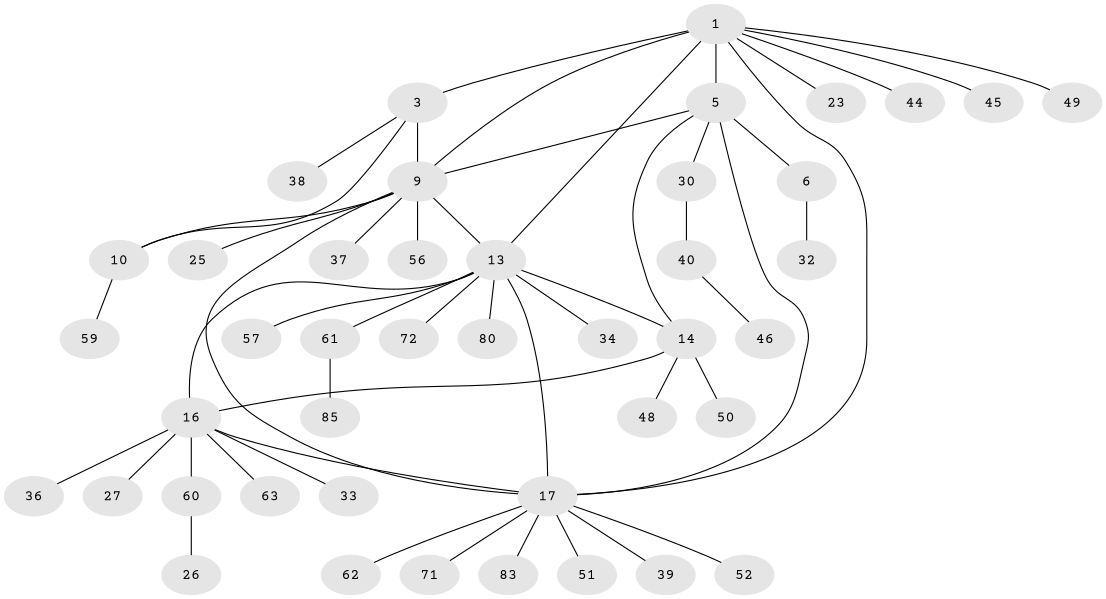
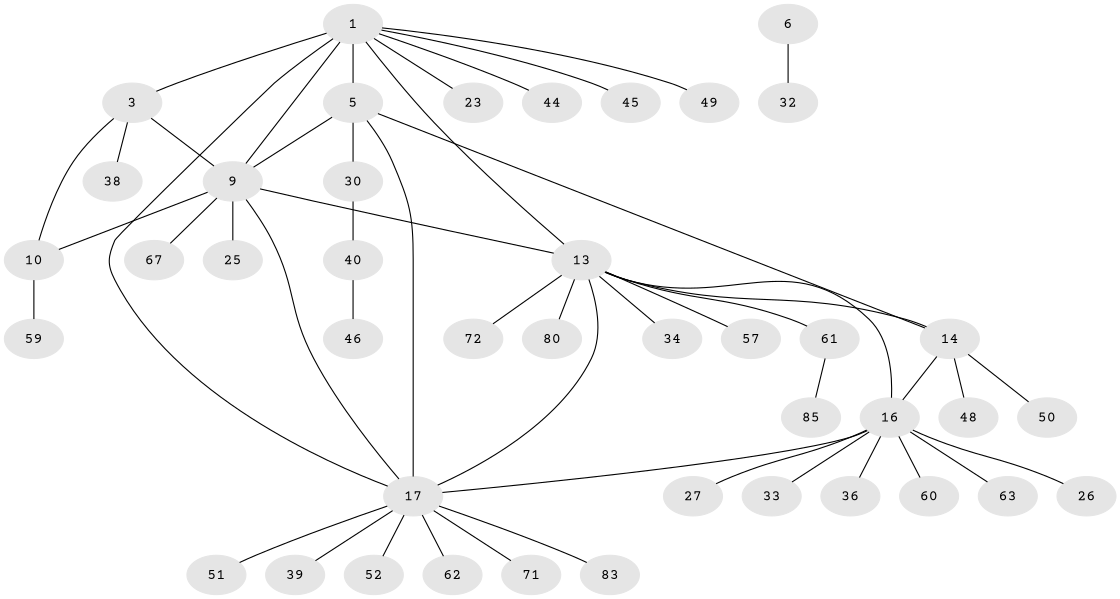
(761, 142) -> none
(339, 260) -> (154, 260)
(418, 260) -> none
(191, 536) -> (988, 457)
